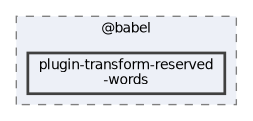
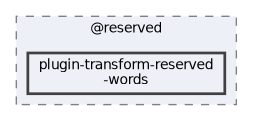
(126, 29) -> (126, 29)
